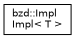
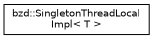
(38, 20) -> (77, 20)
